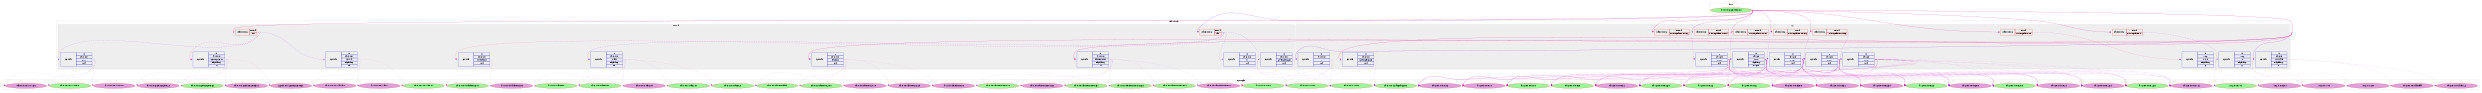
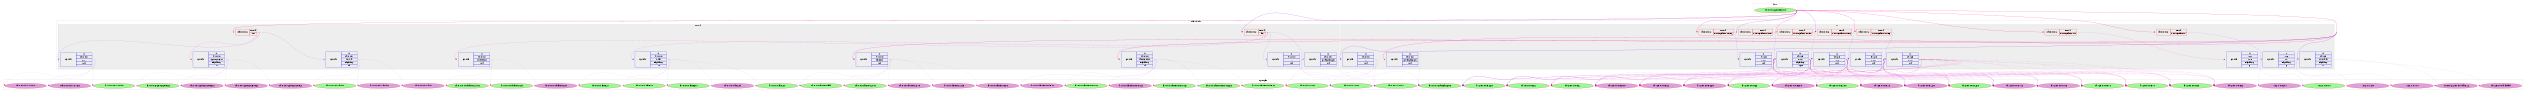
(291, 86) -> (247, 86)
none -> (468, 86)
(600, 86) -> (689, 86)
(1484, 86) -> (2103, 86)
(1705, 86) -> (1529, 86)
(2457, 86) -> (2457, 86)
